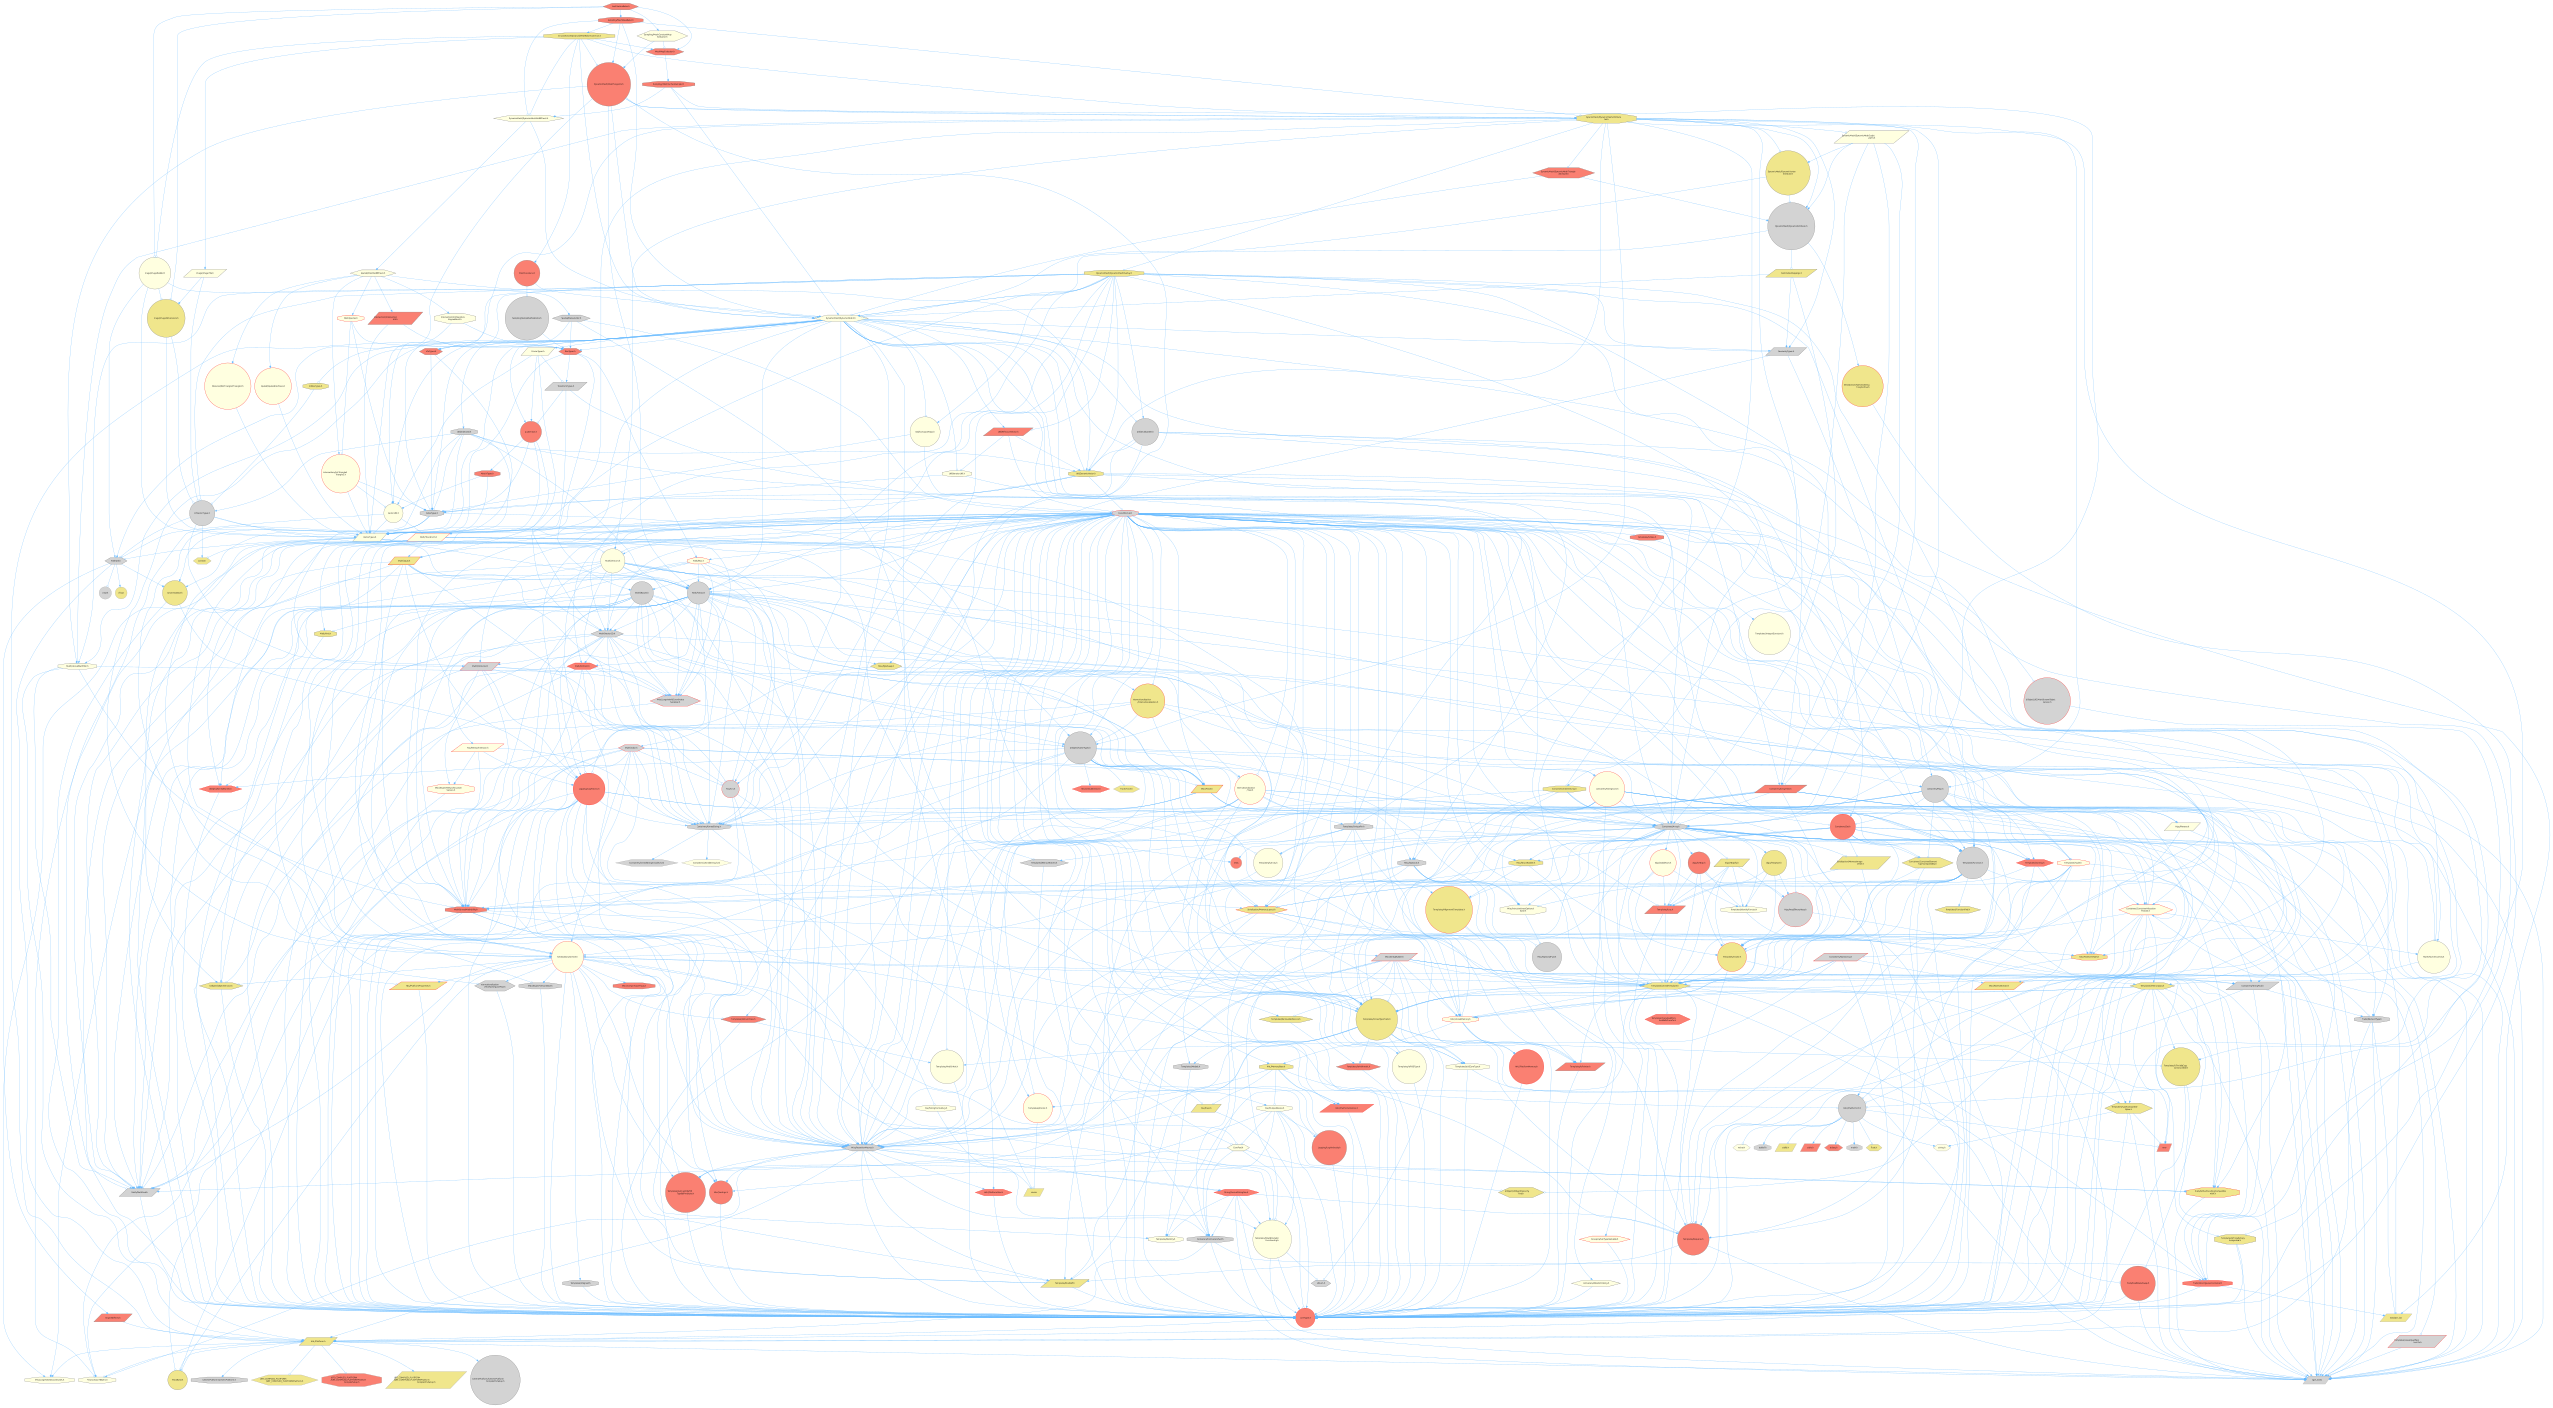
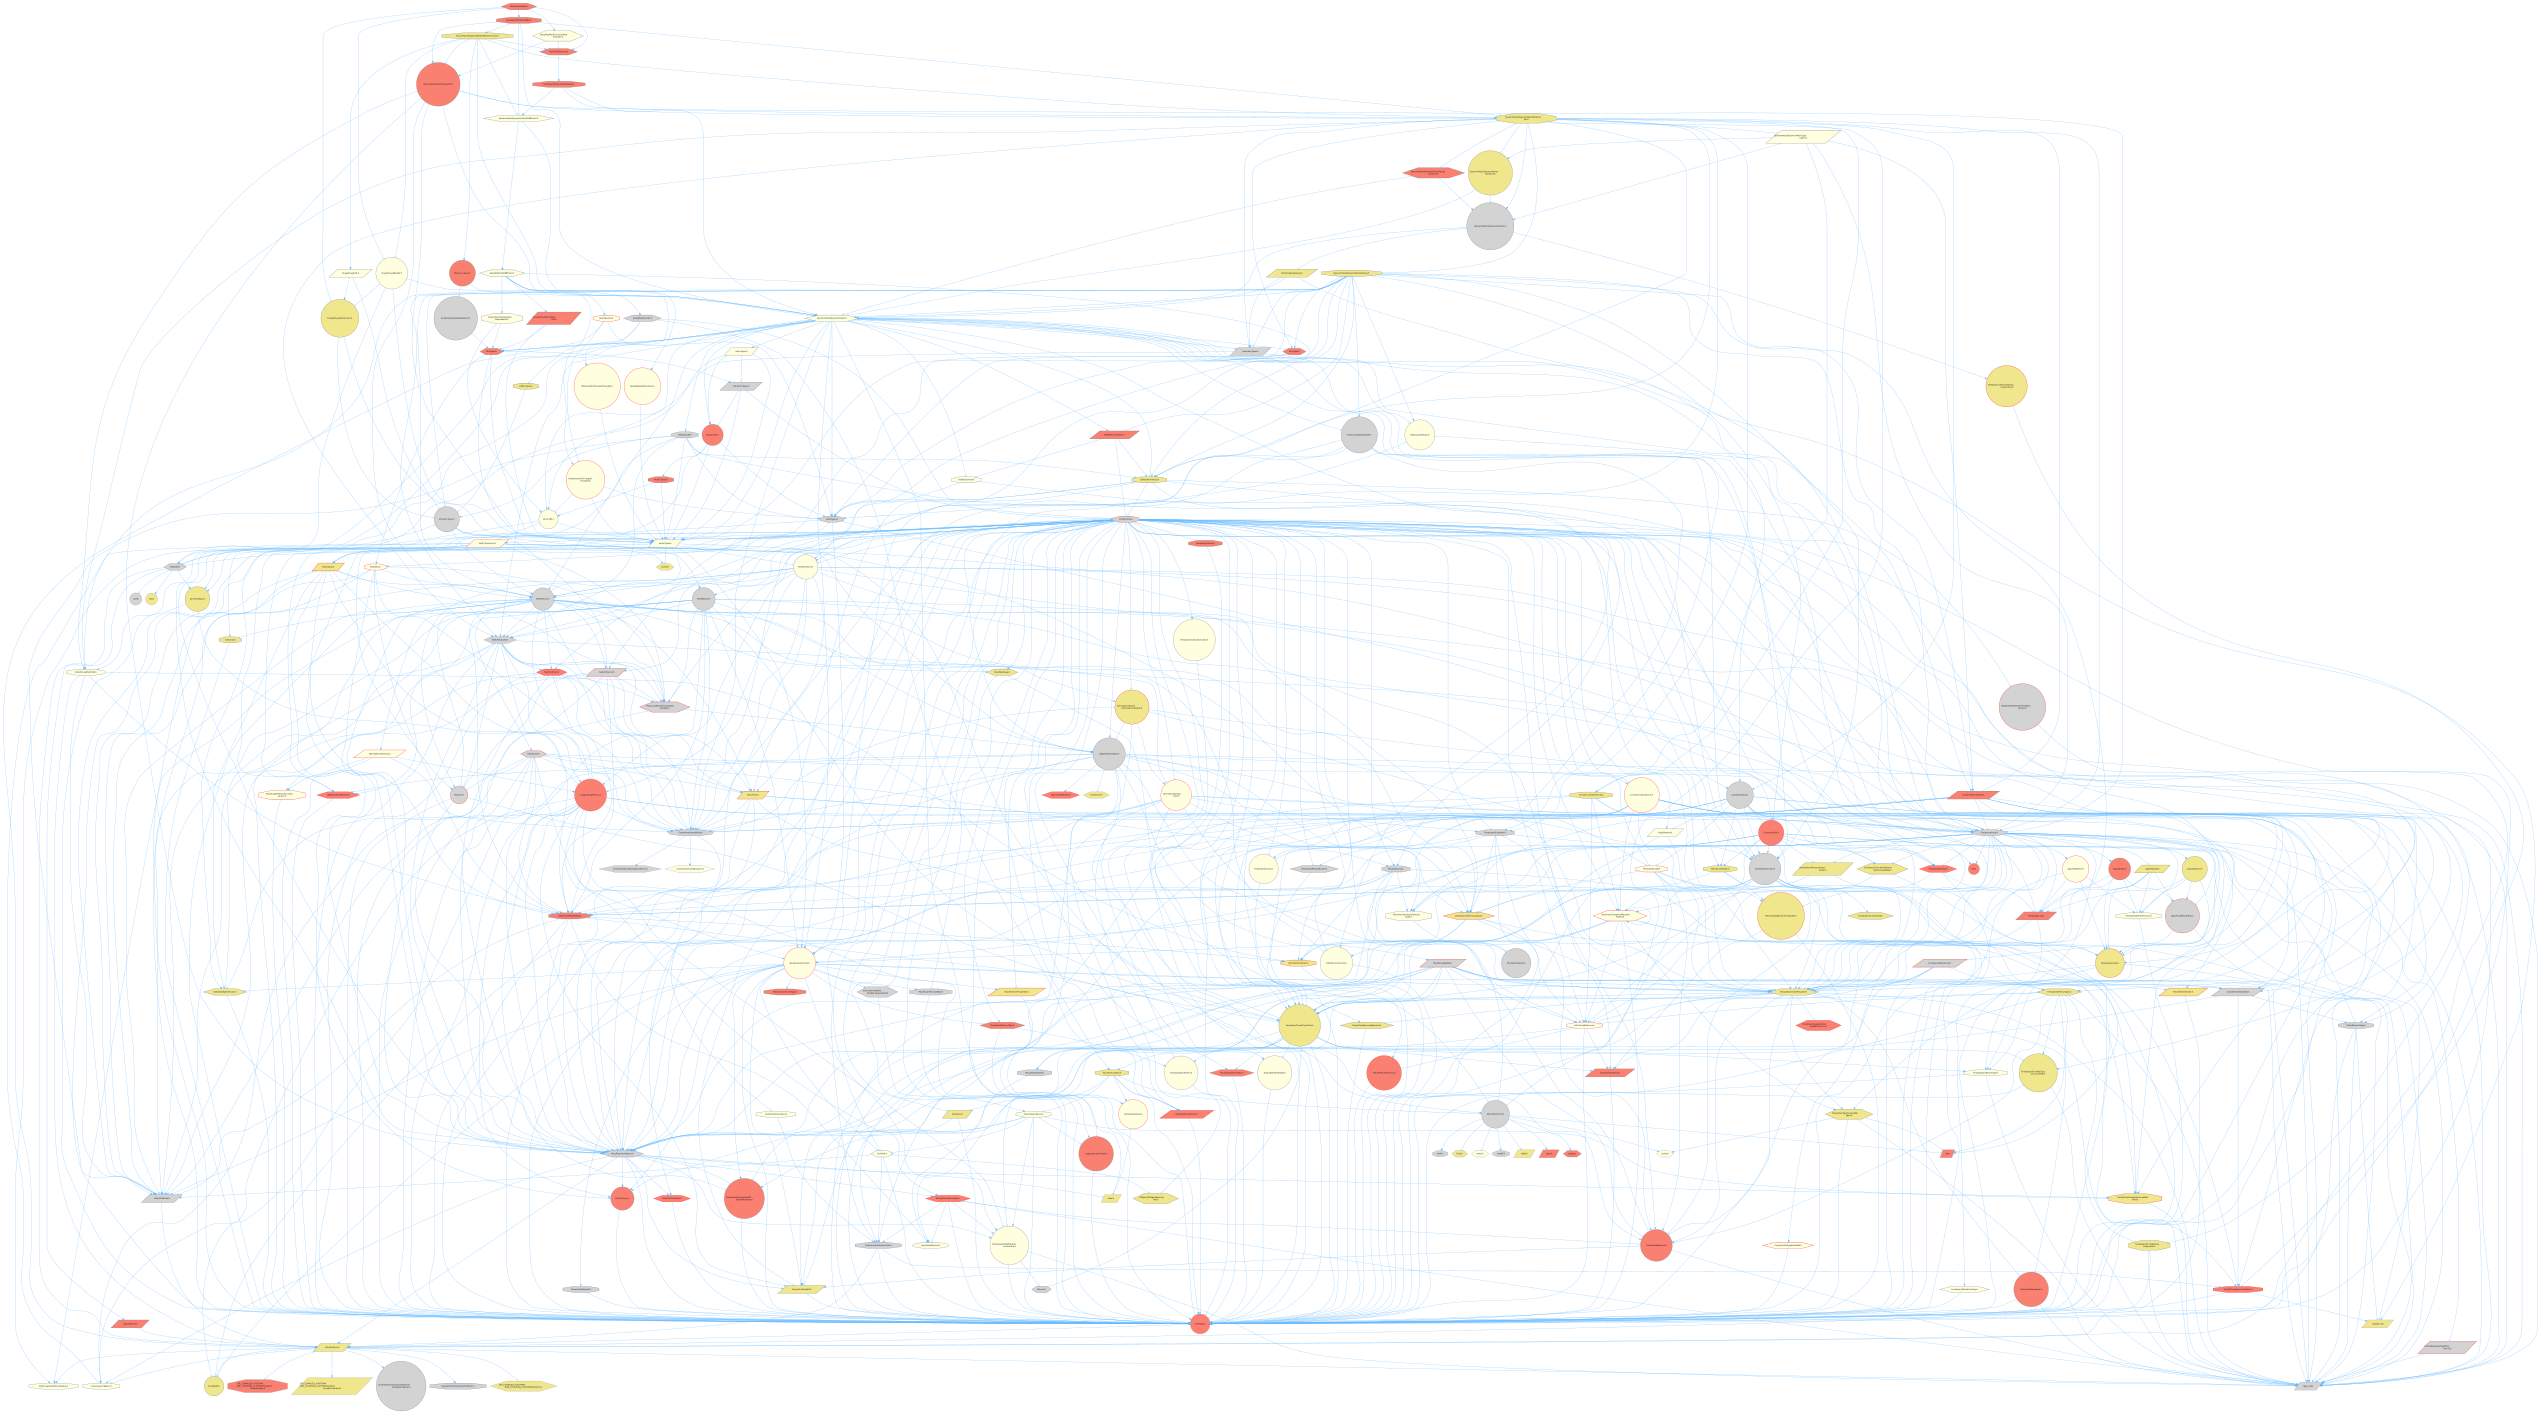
(1145, 432) -> (1359, 435)
(1009, 867) -> (1090, 941)
